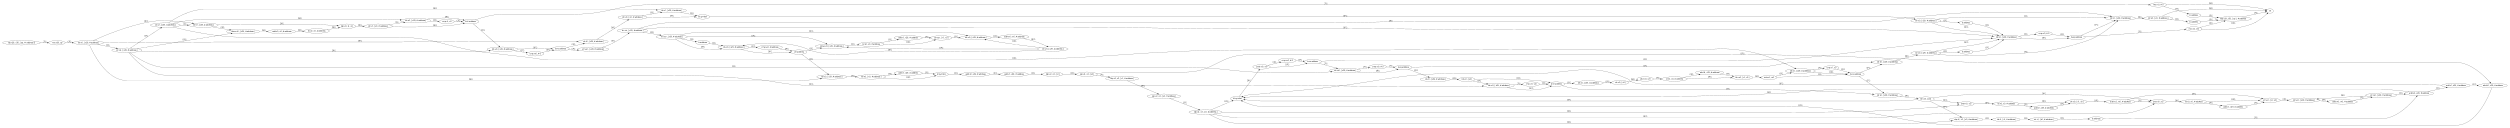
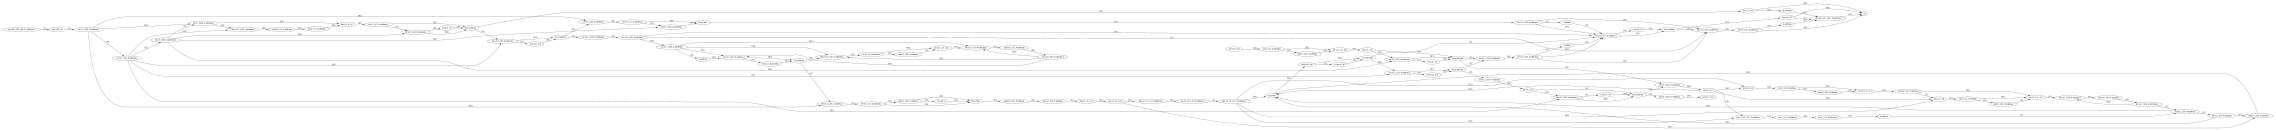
(1632, 81) -> none
none -> (941, 101)
